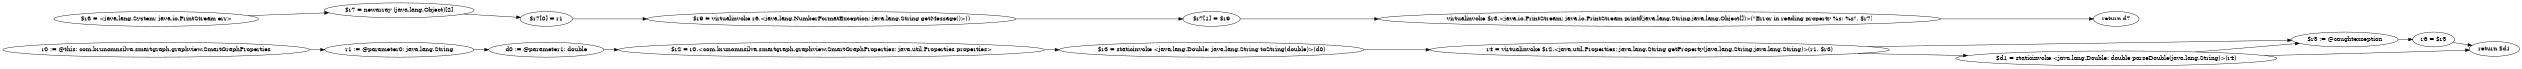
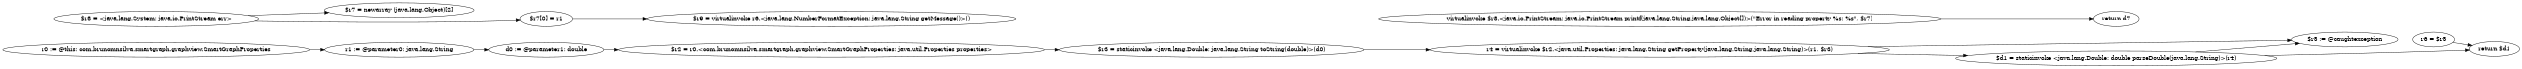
(490, 16) -> (385, 22)
(1212, 19) -> none
(2403, 39) -> none
